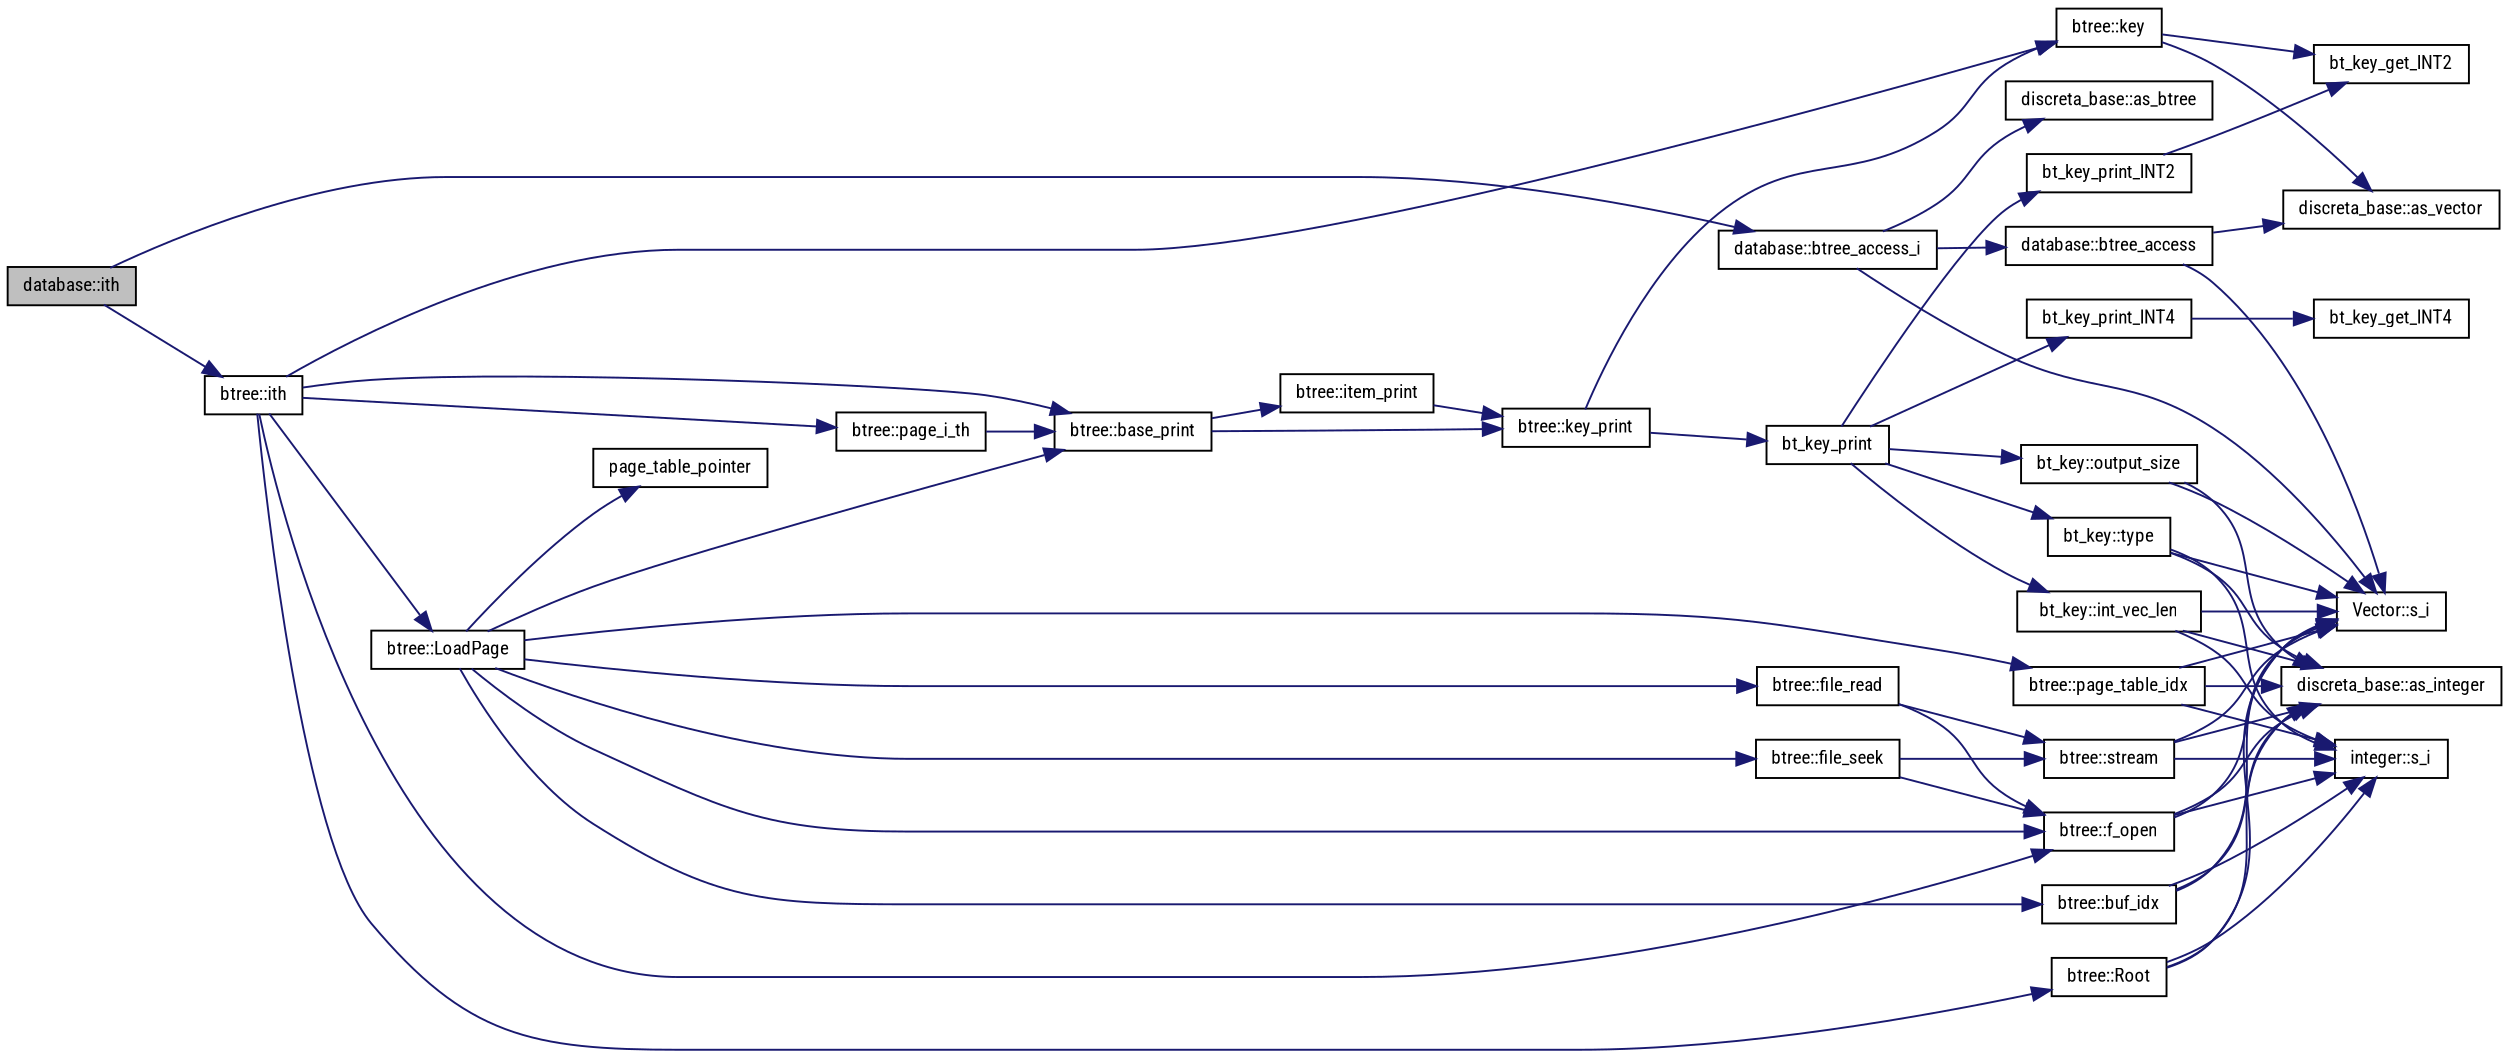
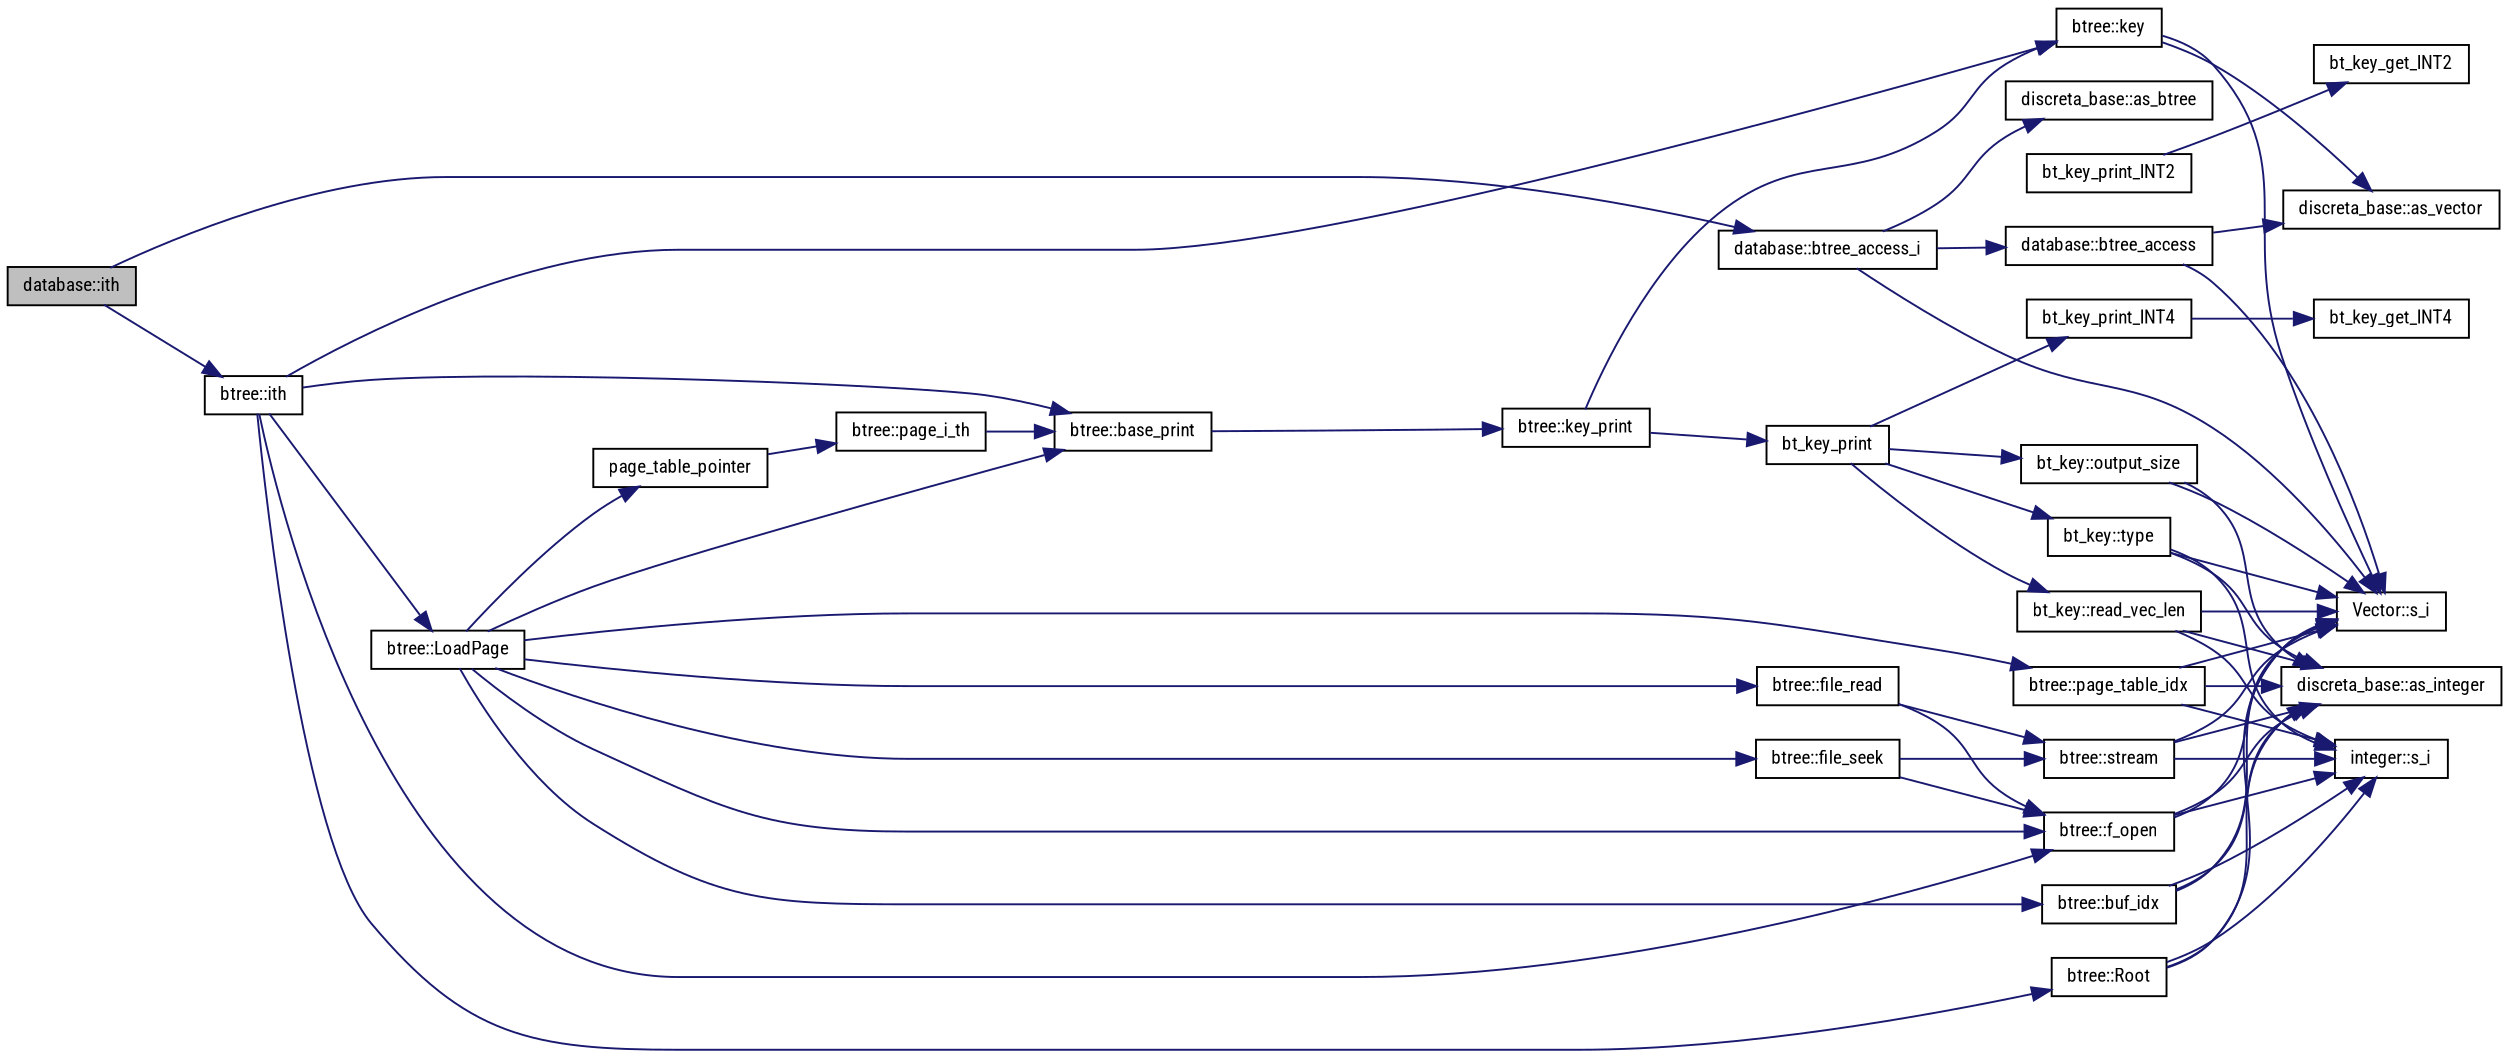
(2228, 43) -> (2268, 294)
(1932, 295) -> none
(1357, 393) -> none
(560, 412) -> (792, 450)
(2109, 611) -> (2109, 611)
